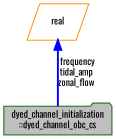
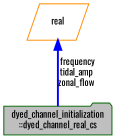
(58, 121) -> (58, 121)
